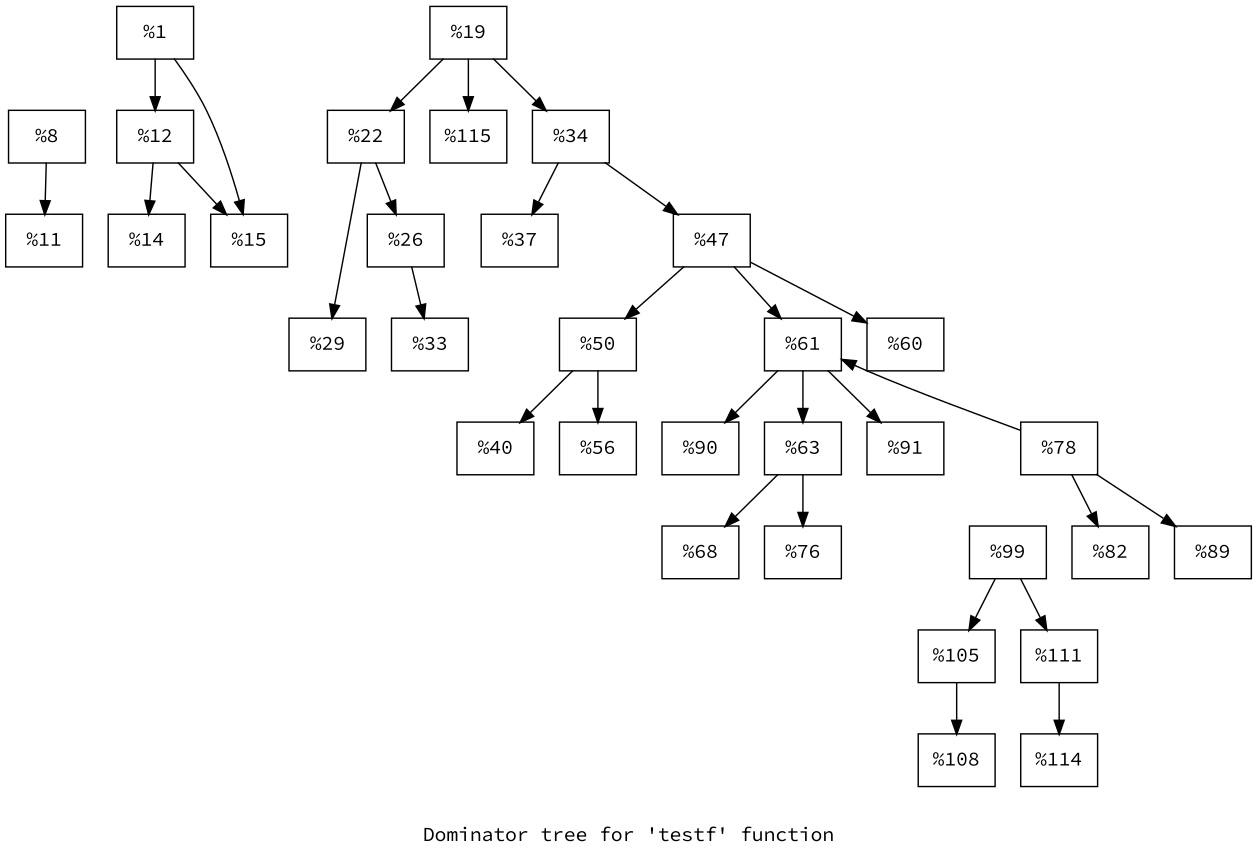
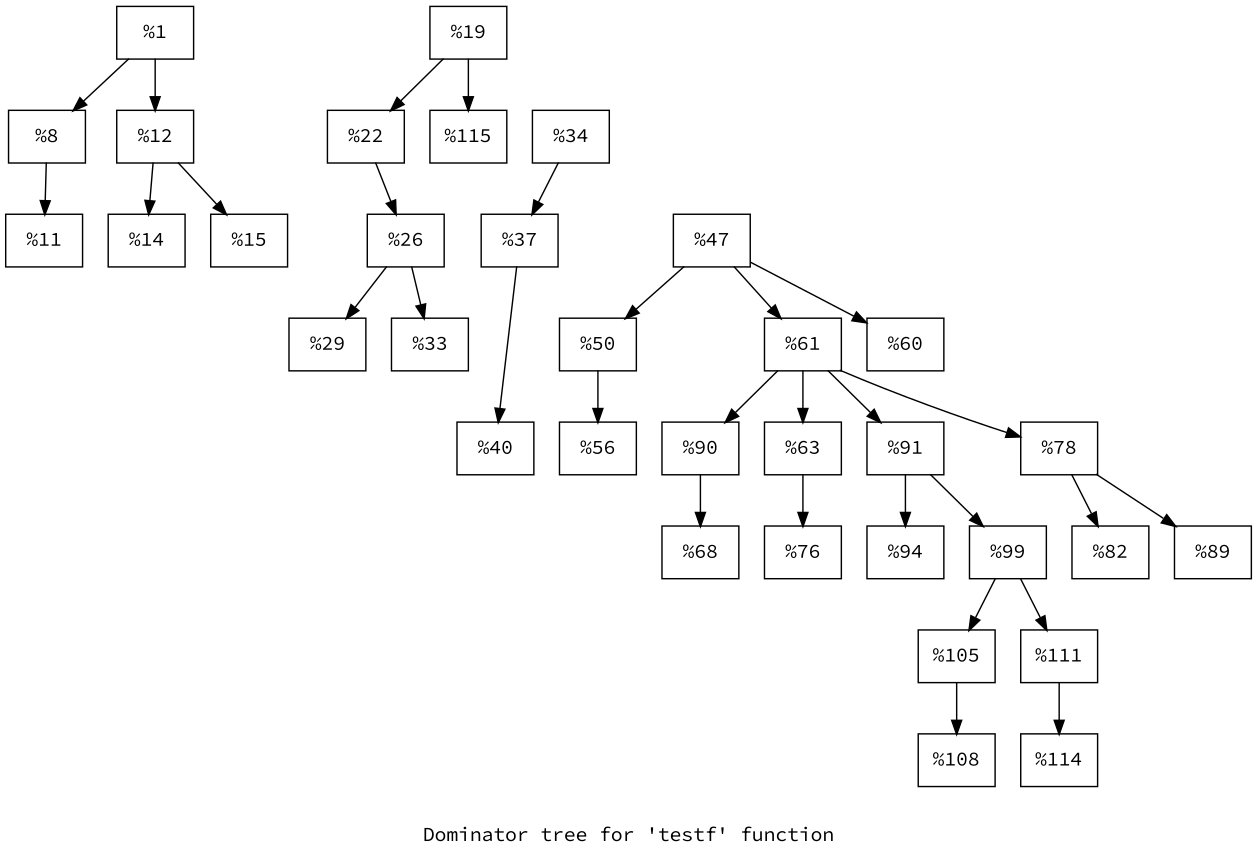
(515, 80) -> none
(214, 126) -> (106, 80)
(635, 184) -> none
(348, 234) -> (371, 287)
(552, 392) -> (508, 337)
(937, 399) -> (923, 403)
(757, 495) -> (700, 493)
none -> (952, 495)
none -> (905, 552)
